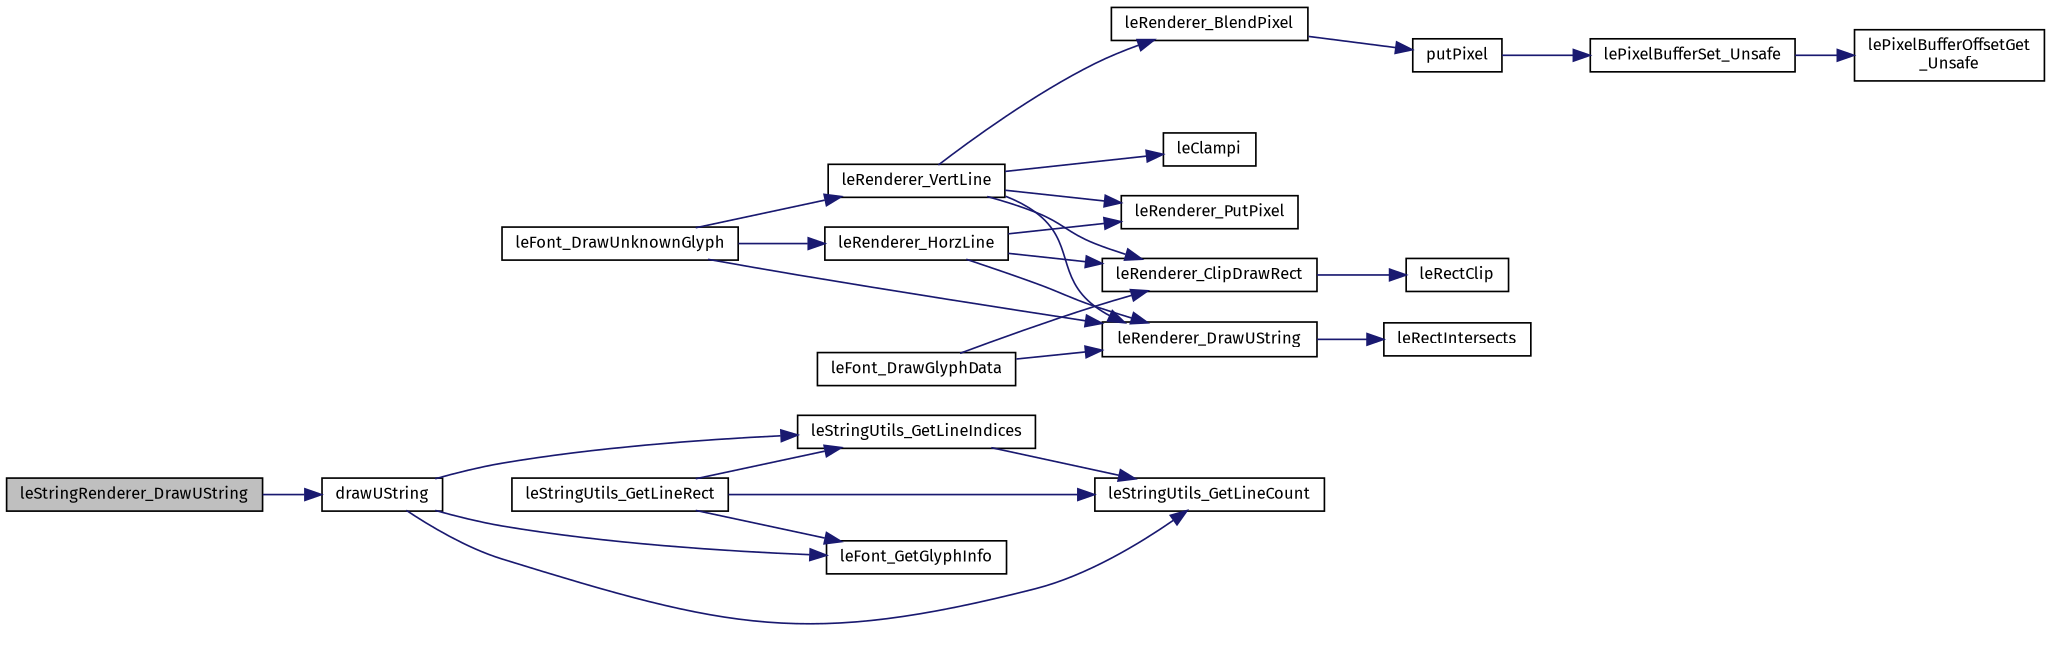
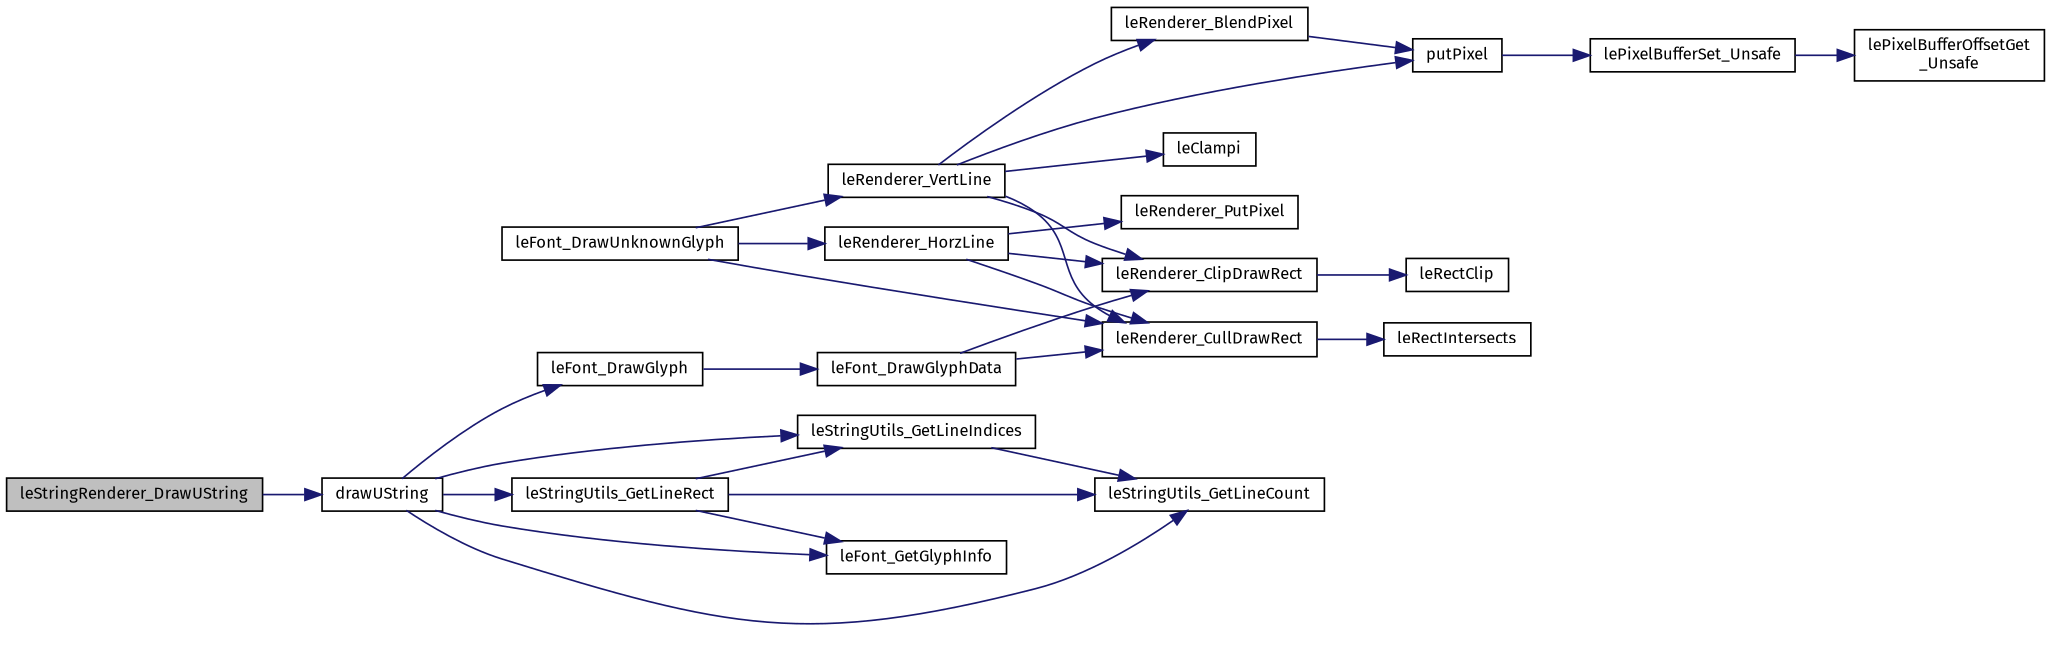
(1055, 196) -> (1173, 100)
(1210, 339) -> (1210, 339)
none -> (620, 369)
none -> (469, 495)
